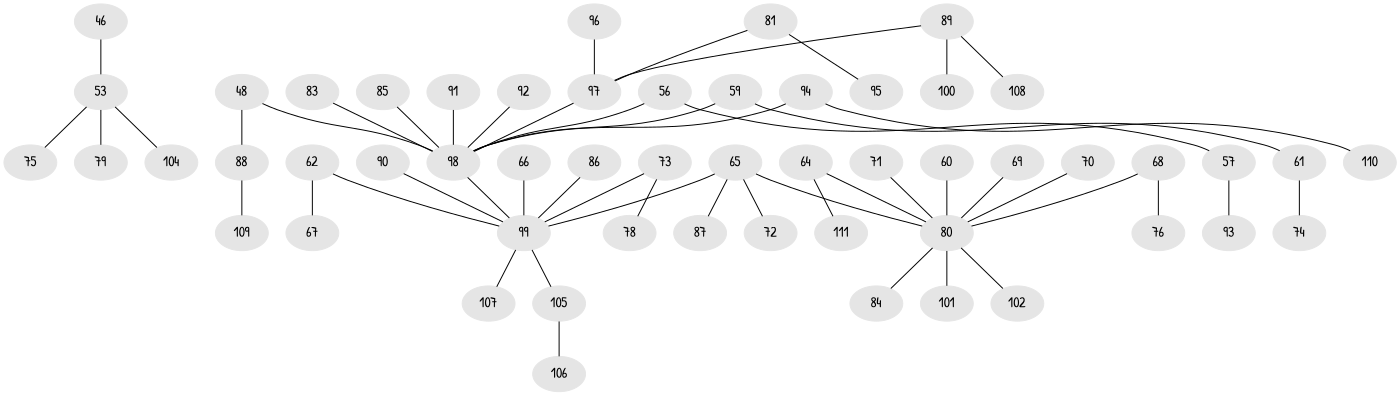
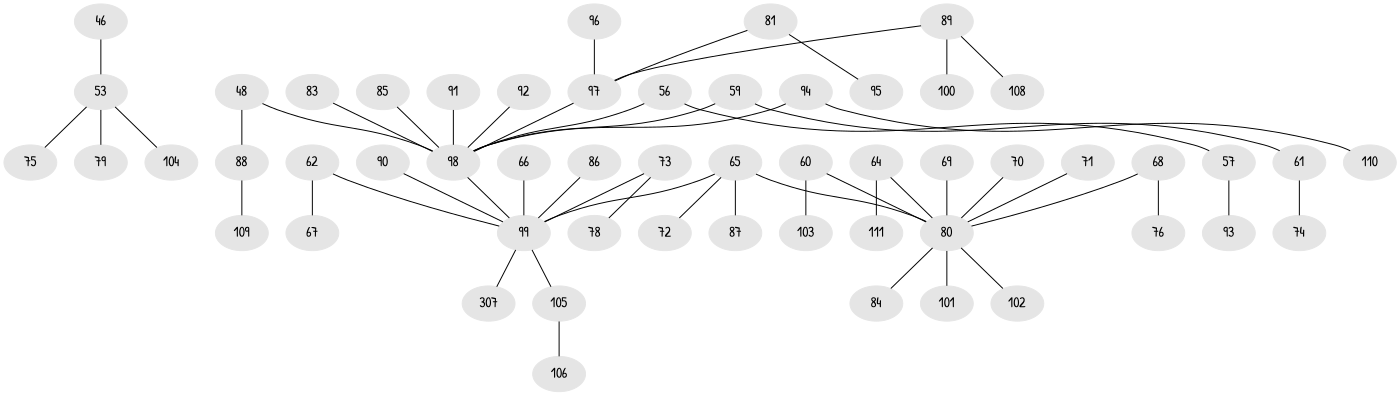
none -> (806, 233)
(489, 304) -> (489, 304)
